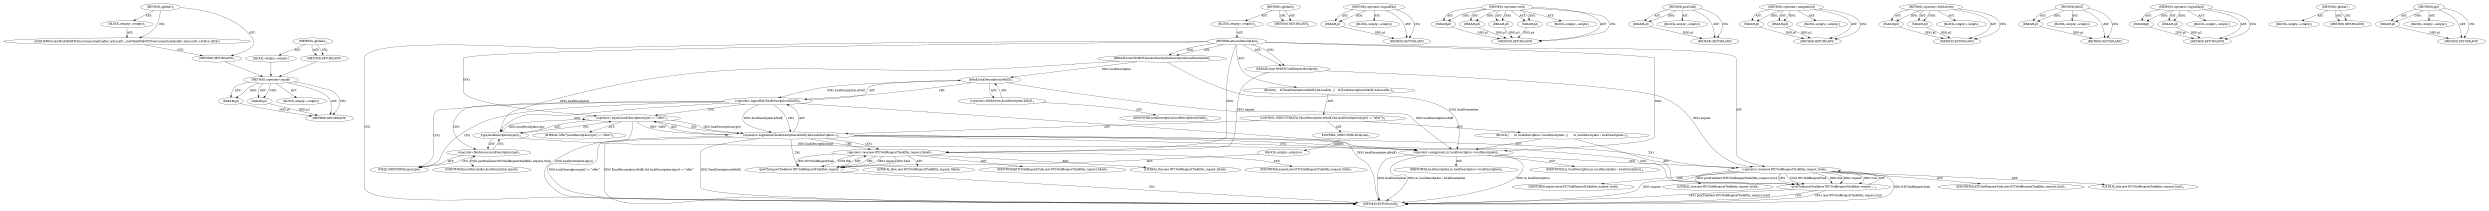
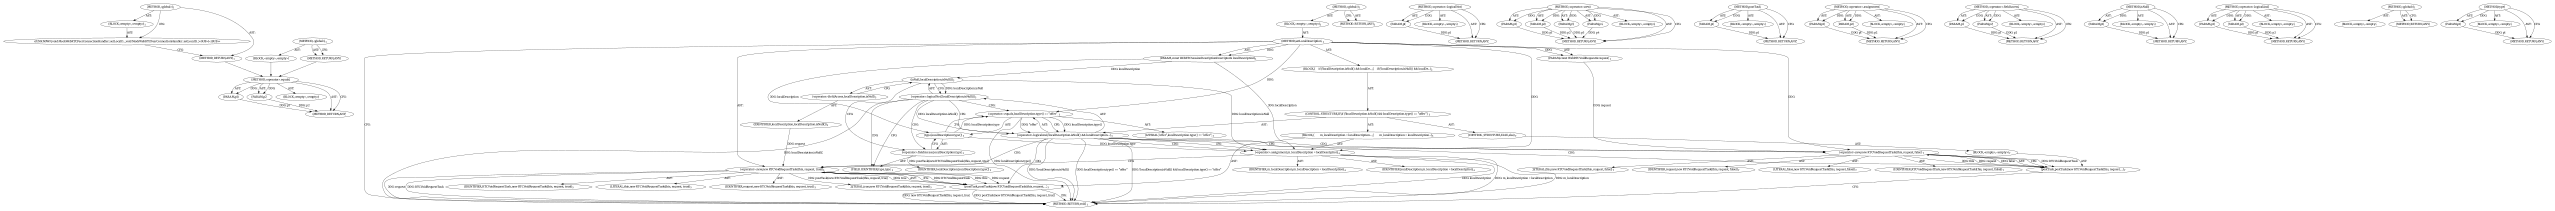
(1552, 83) -> (787, 146)
(613, 111) -> none
(447, 164) -> (849, 108)
